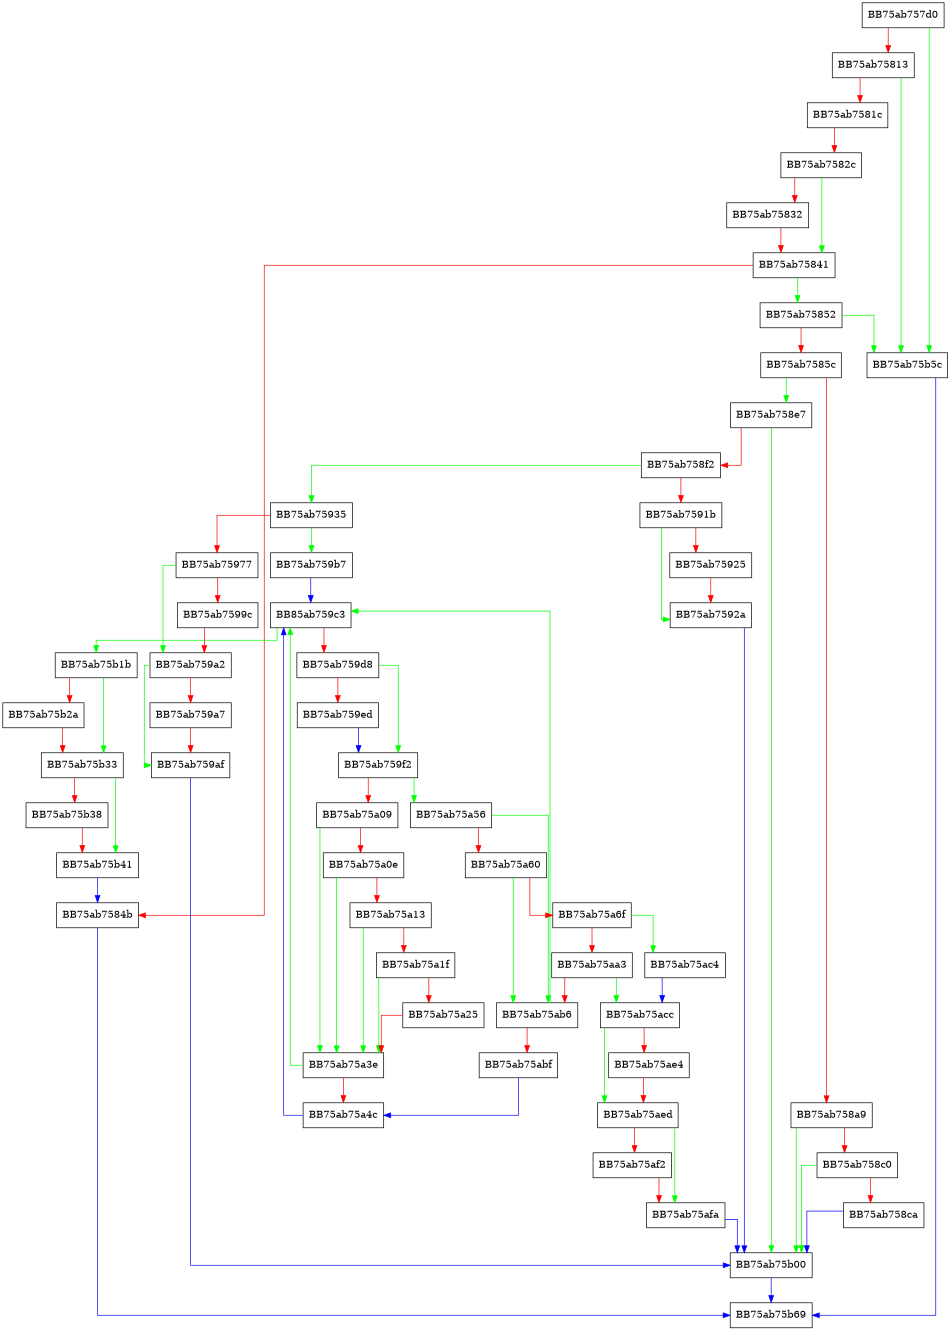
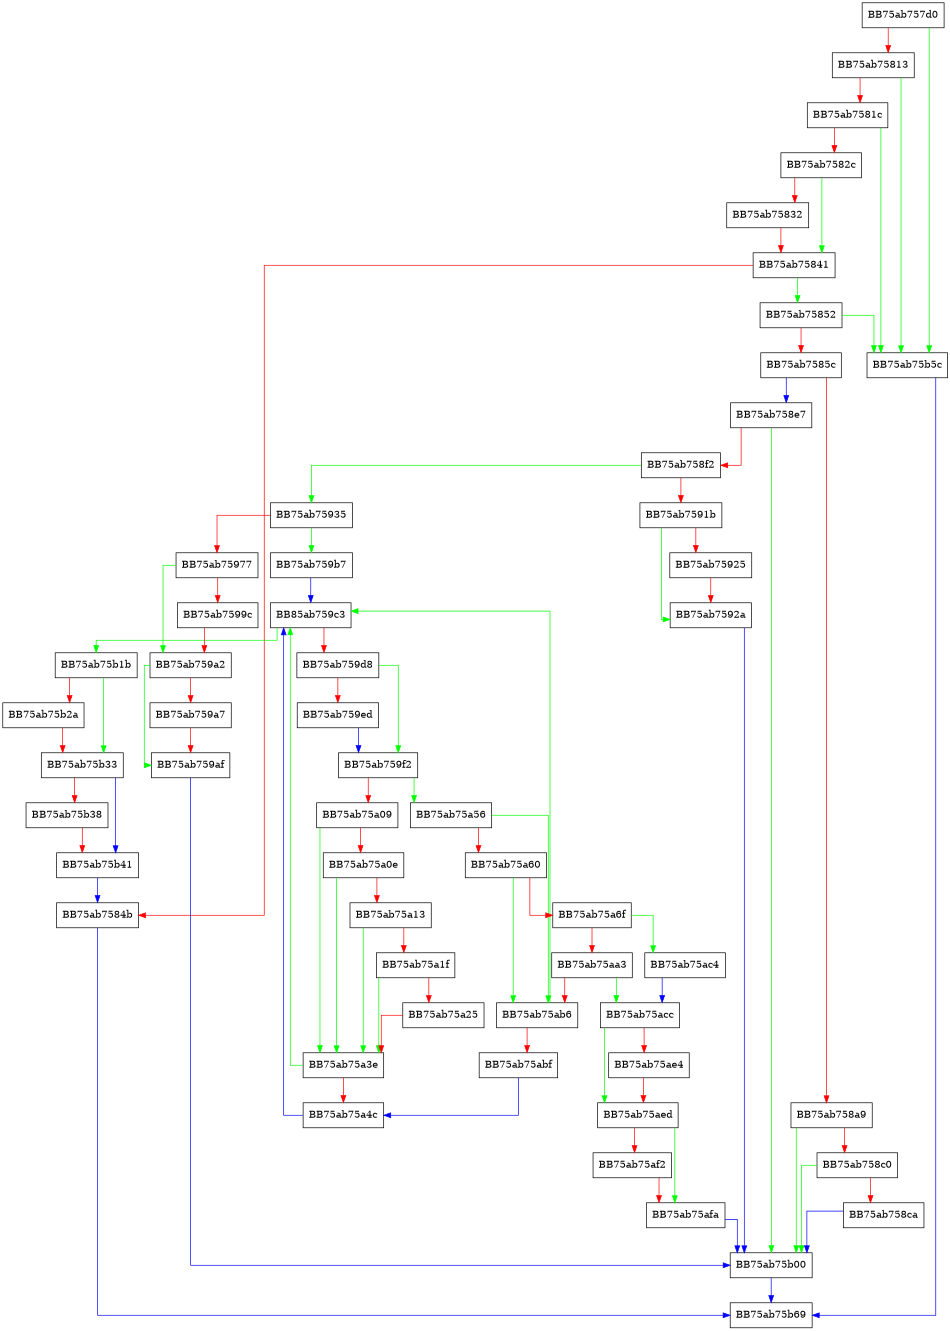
none -> (881, 237)
(786, 387) -> (786, 387)
(116, 812) -> (116, 812)
